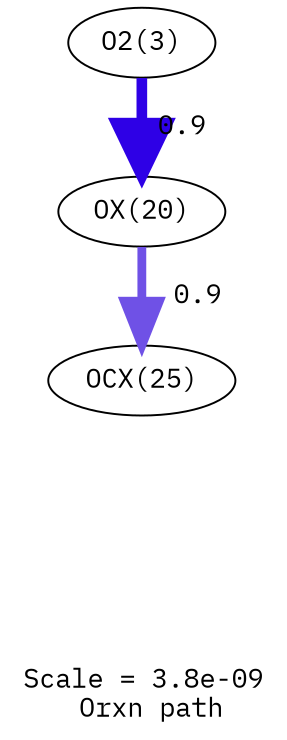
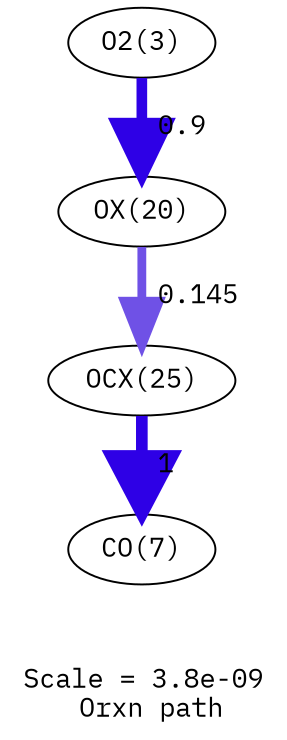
(190, 296) -> (190, 296)
none -> (142, 549)
